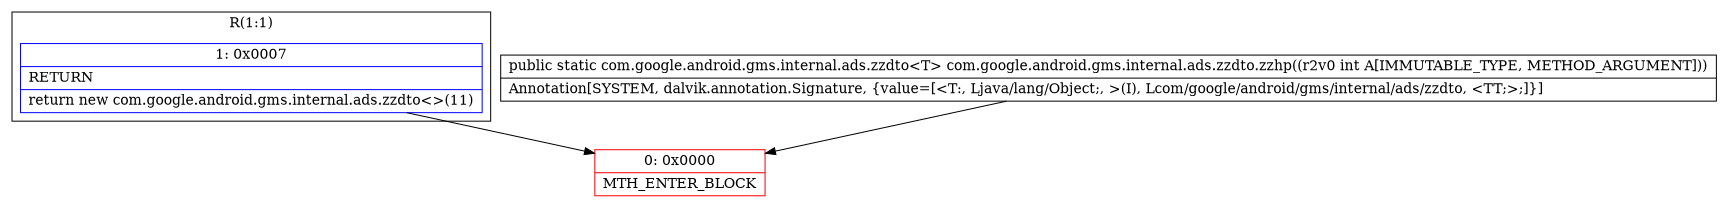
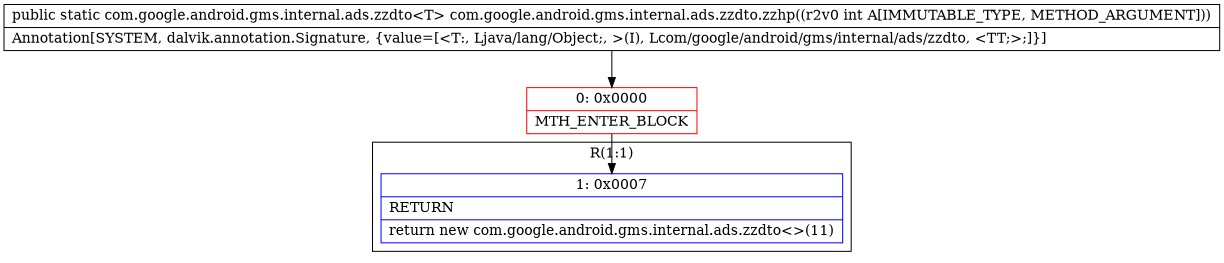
(496, 132) -> (612, 149)
